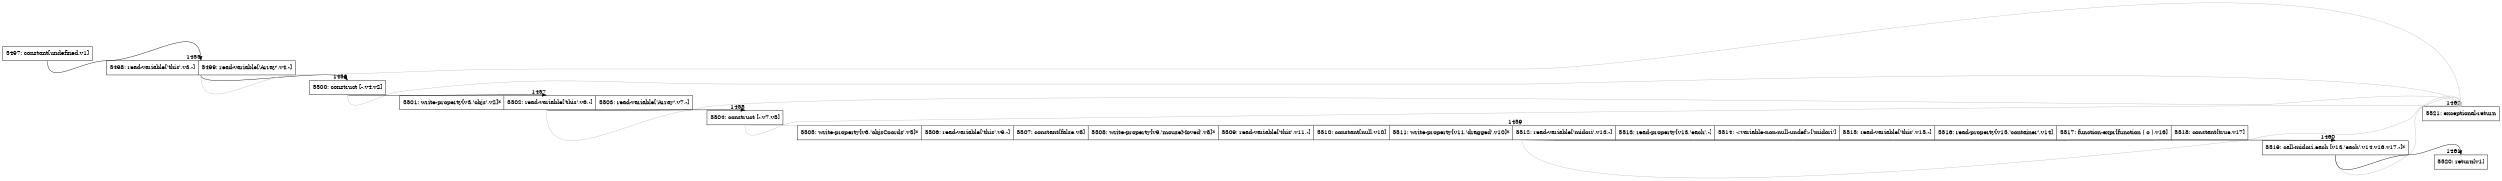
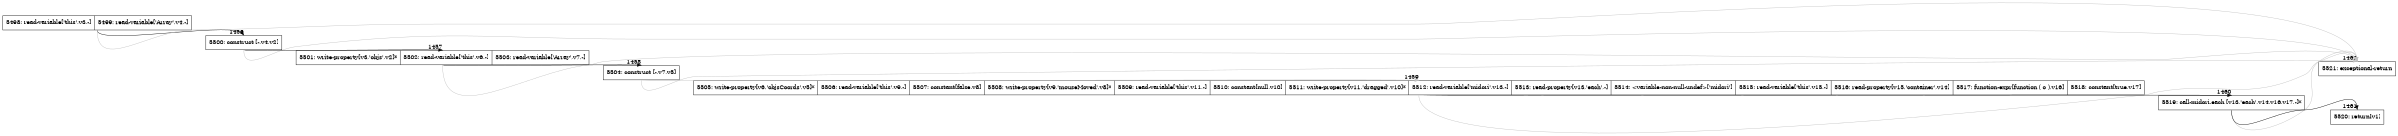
(48, 54) -> none
